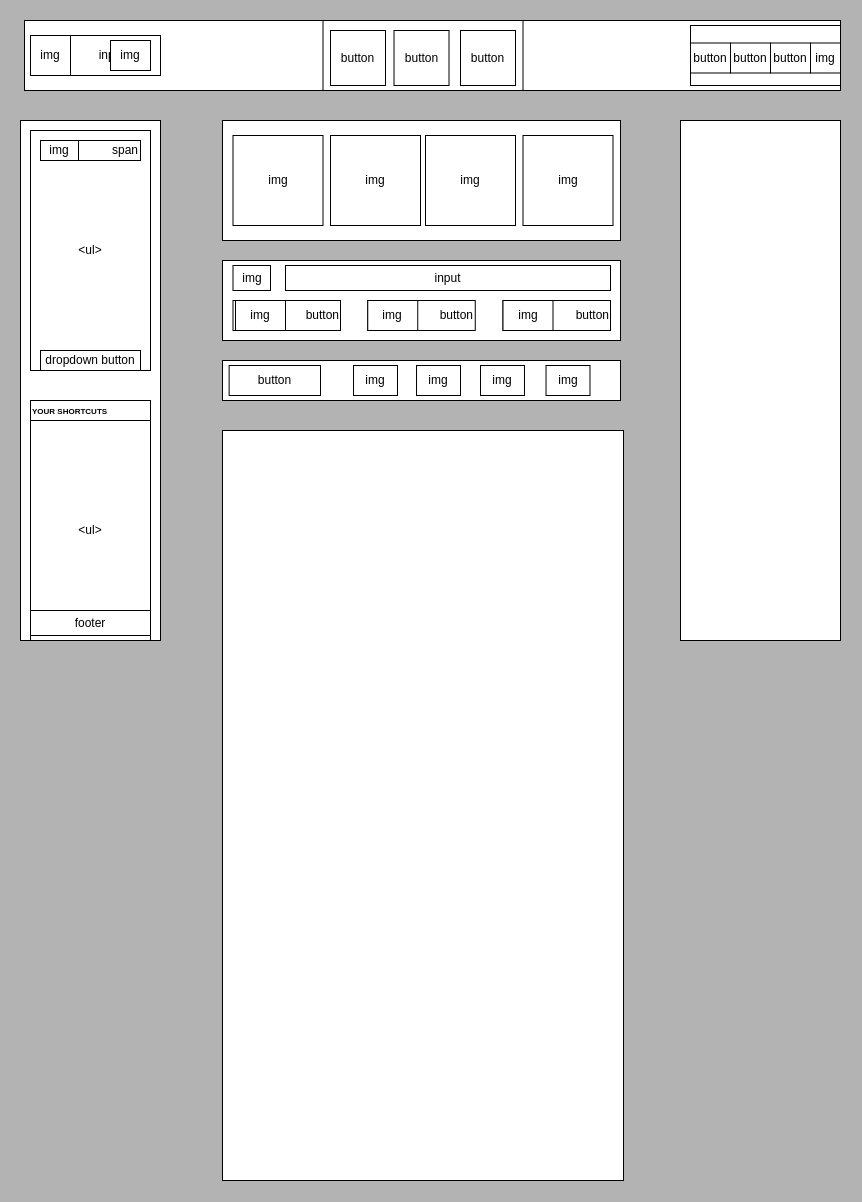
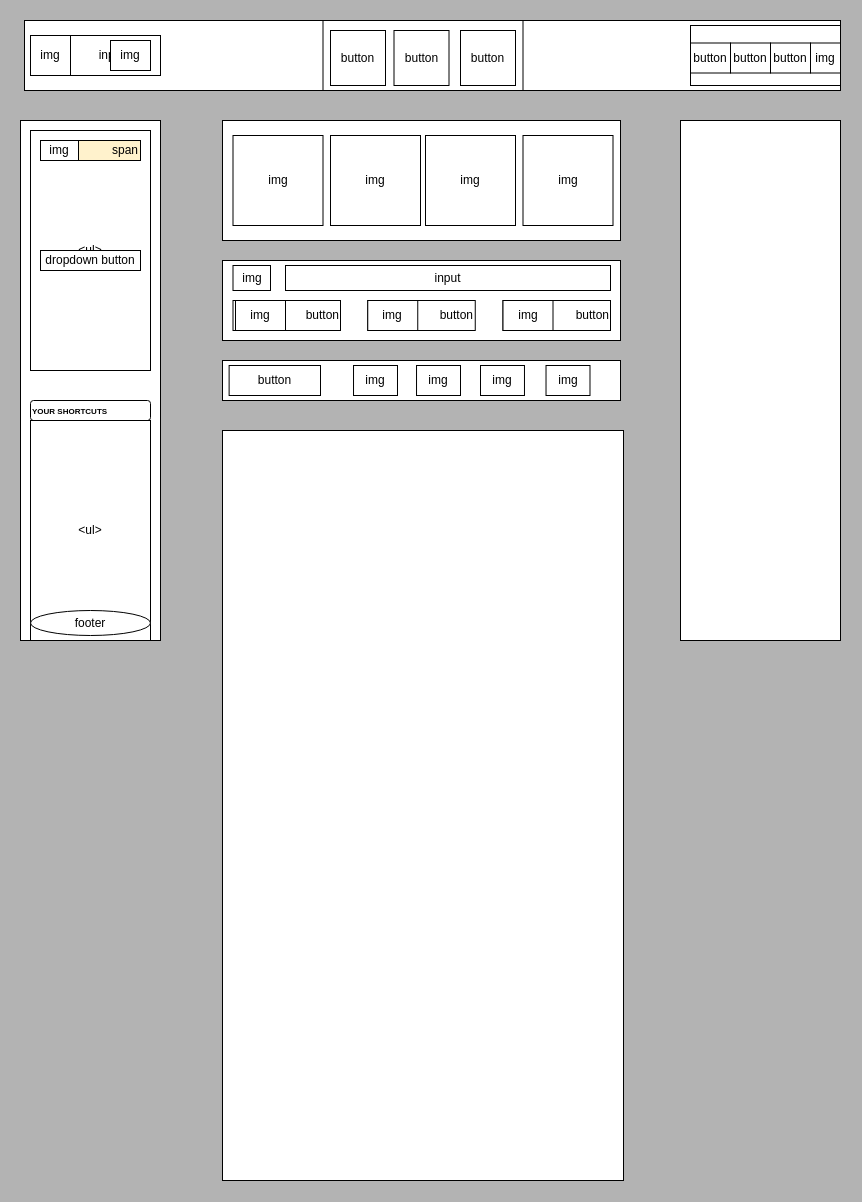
(91, 151) -> (91, 151)
(91, 361) -> (91, 261)
(91, 411) -> (91, 411)
(91, 623) -> (91, 623)
